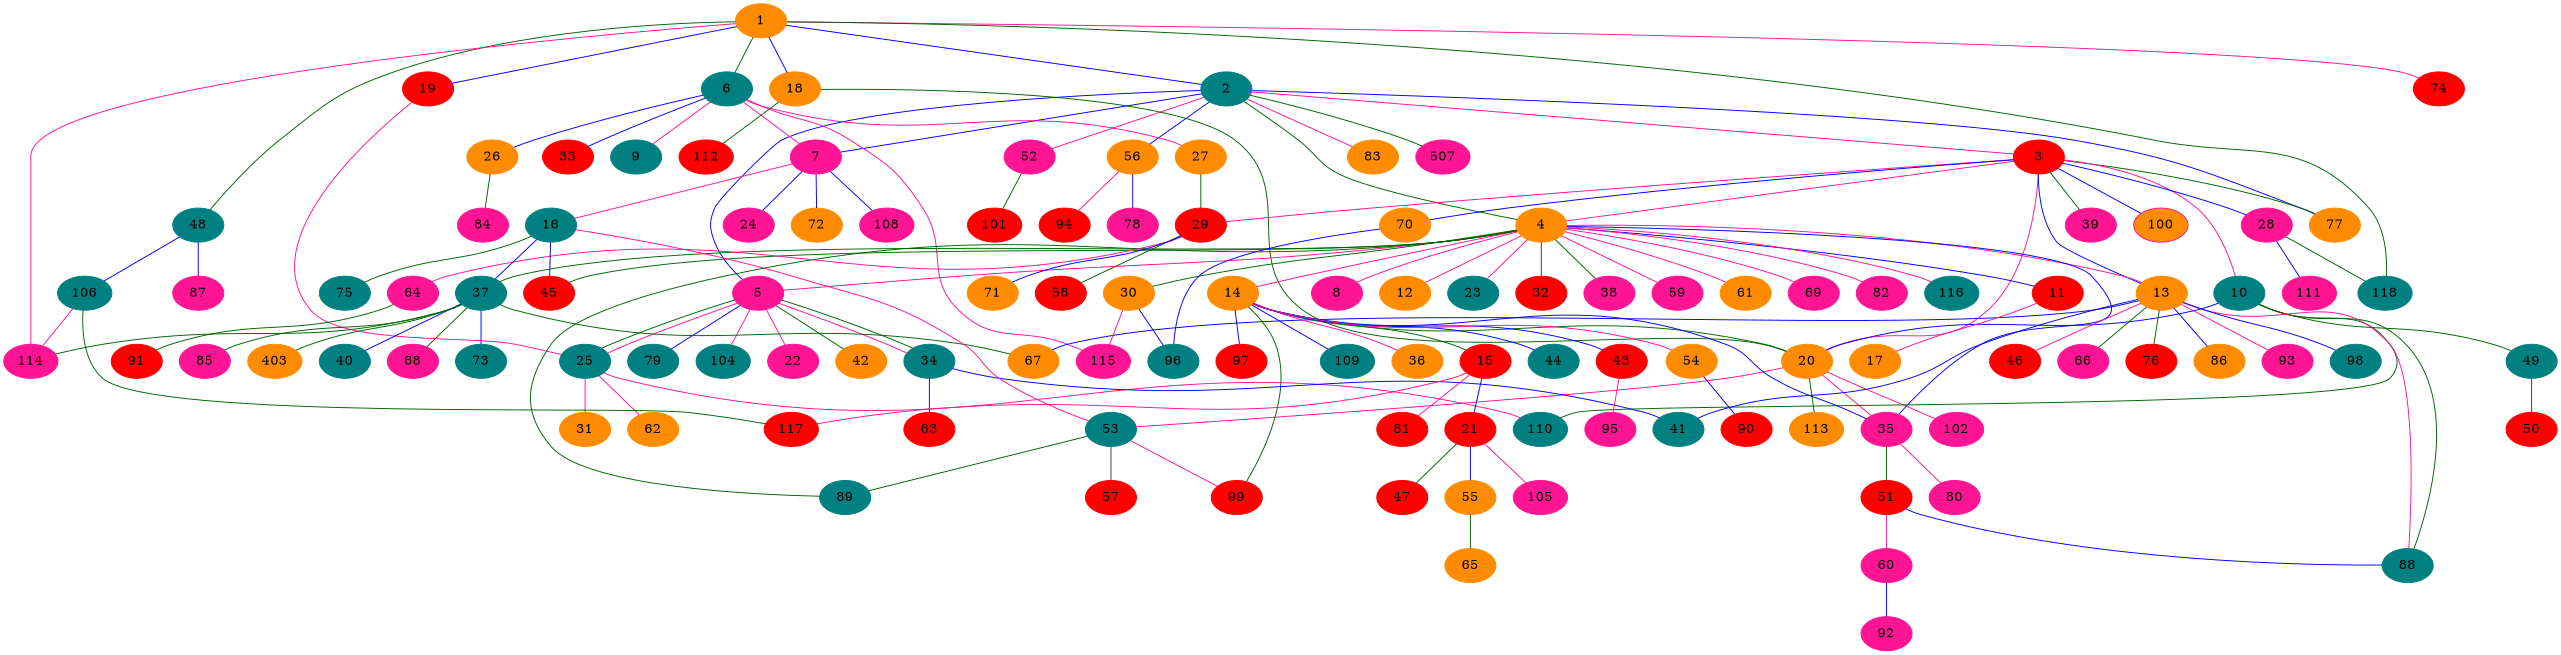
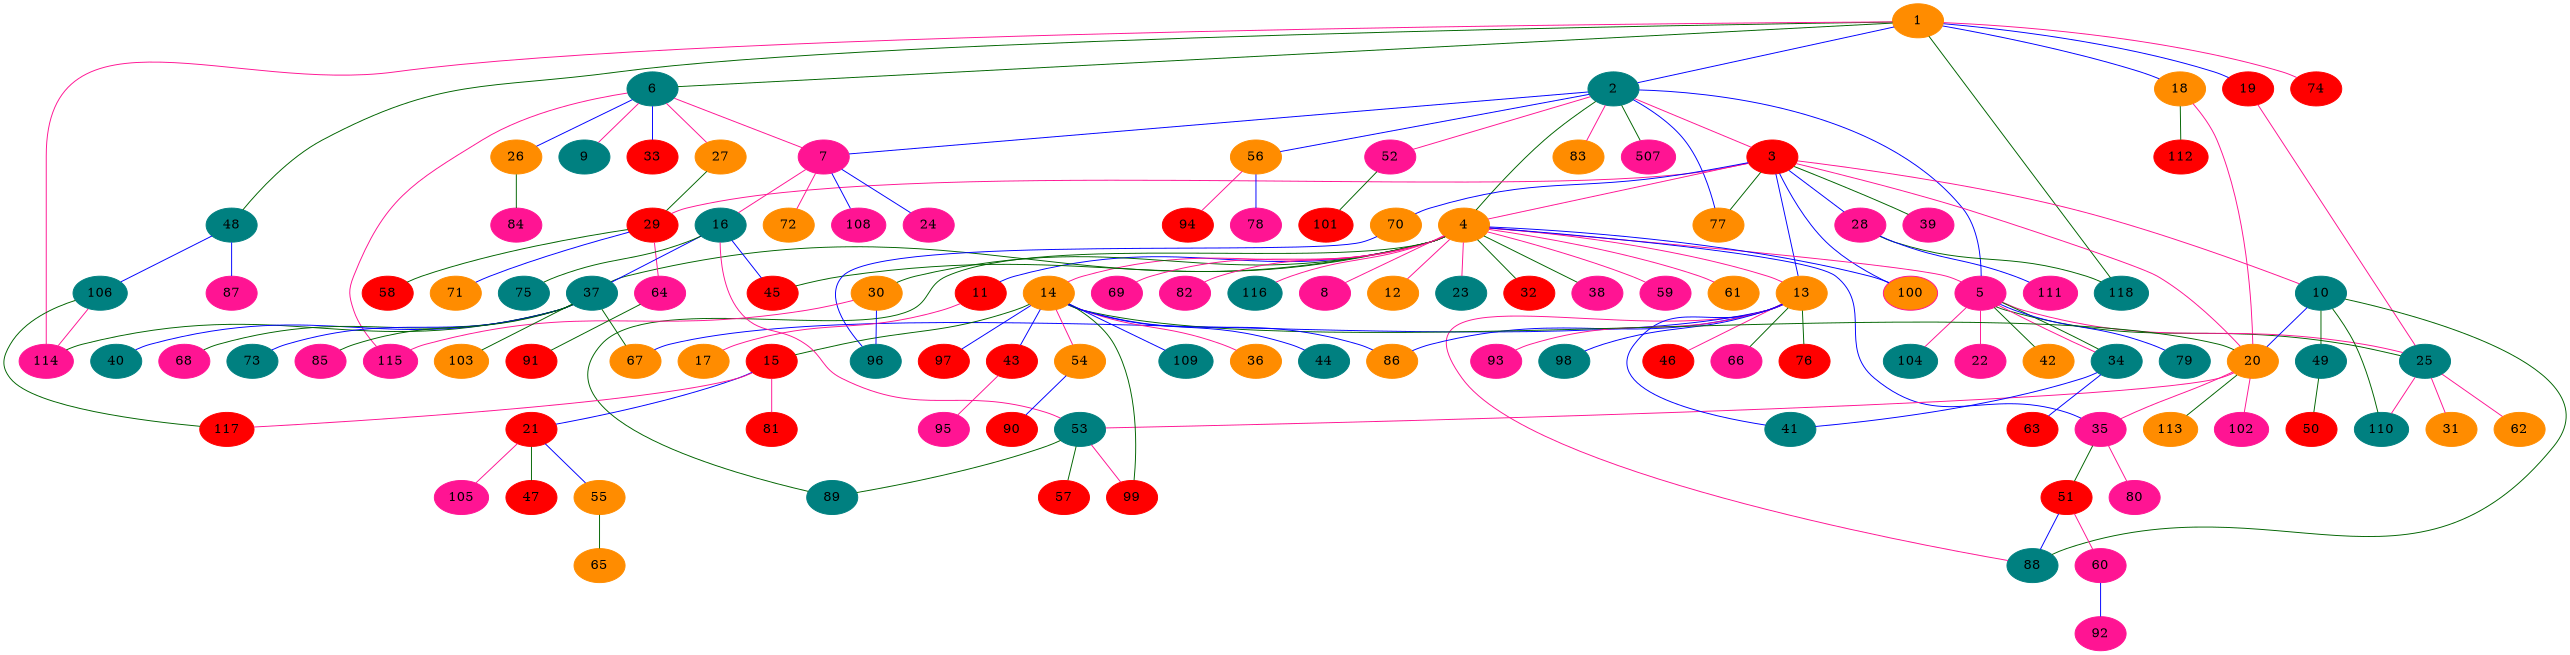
(816, 191) -> (809, 185)
(1269, 232) -> (2240, 219)
none -> (1691, 244)
(1570, 316) -> (1221, 327)
(275, 361) -> (461, 361)
